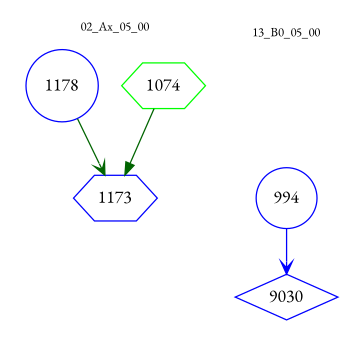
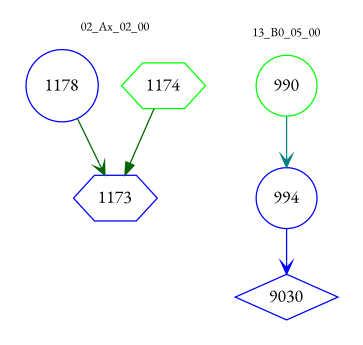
(115, 27) -> (115, 27)
(164, 86) -> (164, 86)
none -> (287, 86)
